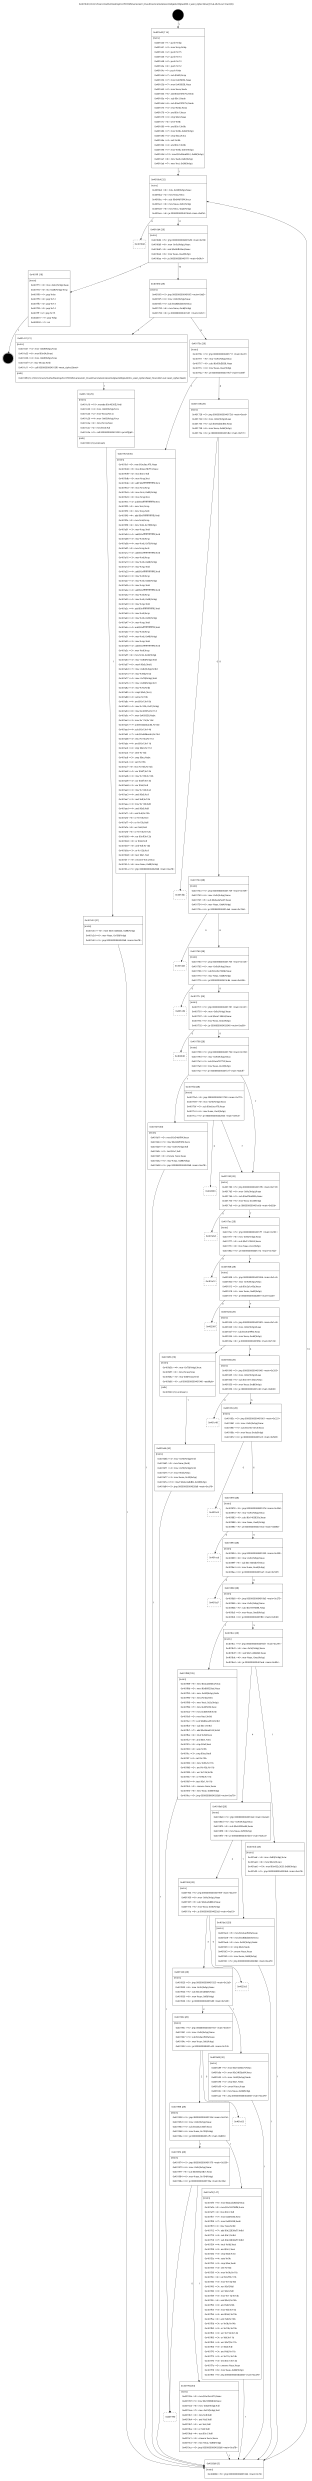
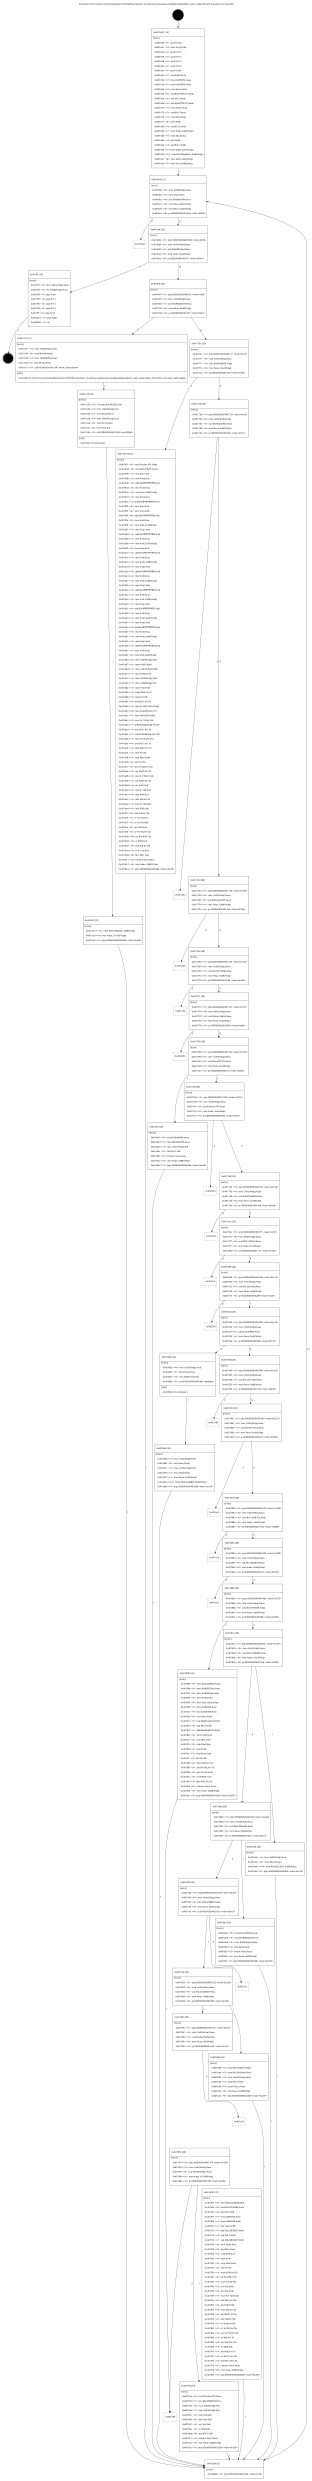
(254, 1122) -> (217, 1078)
(200, 2122) -> none
